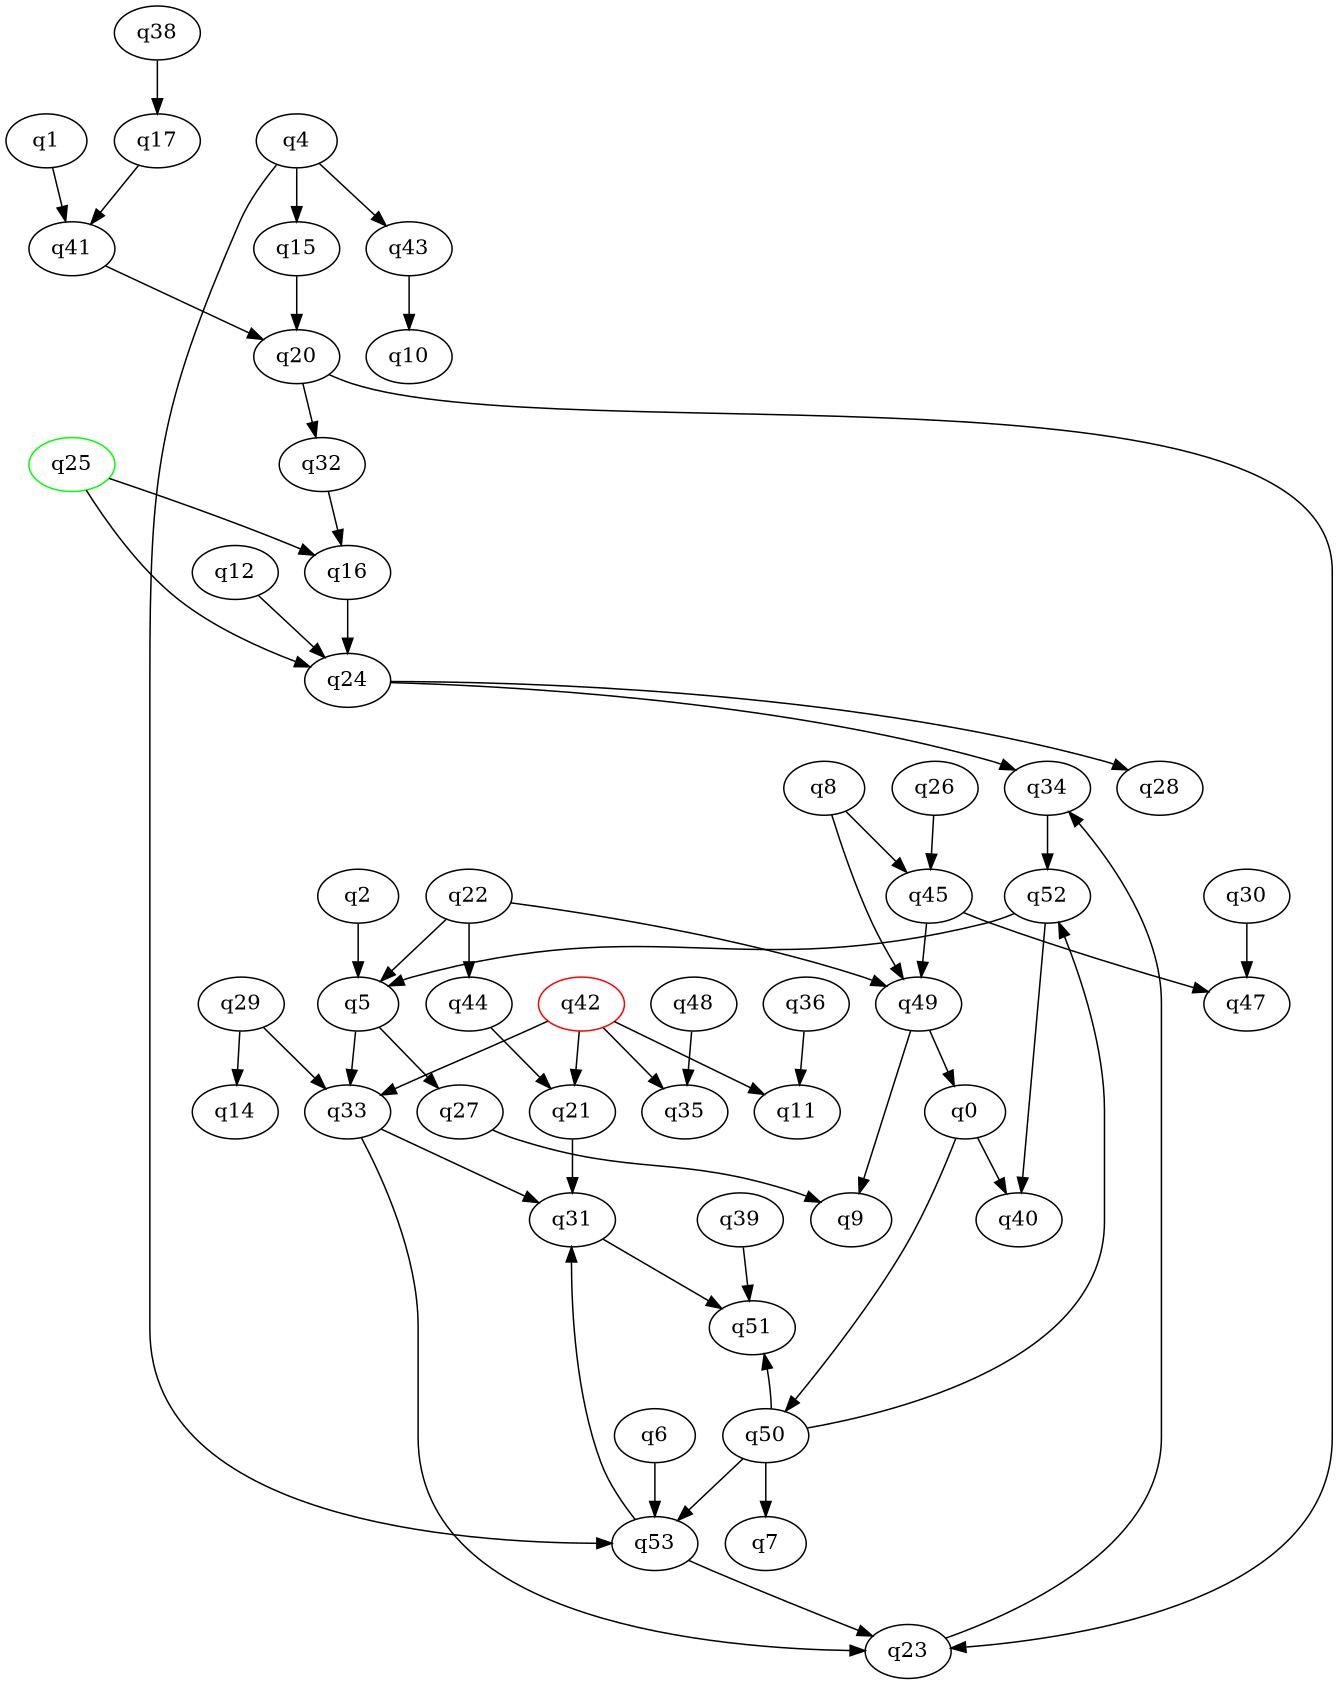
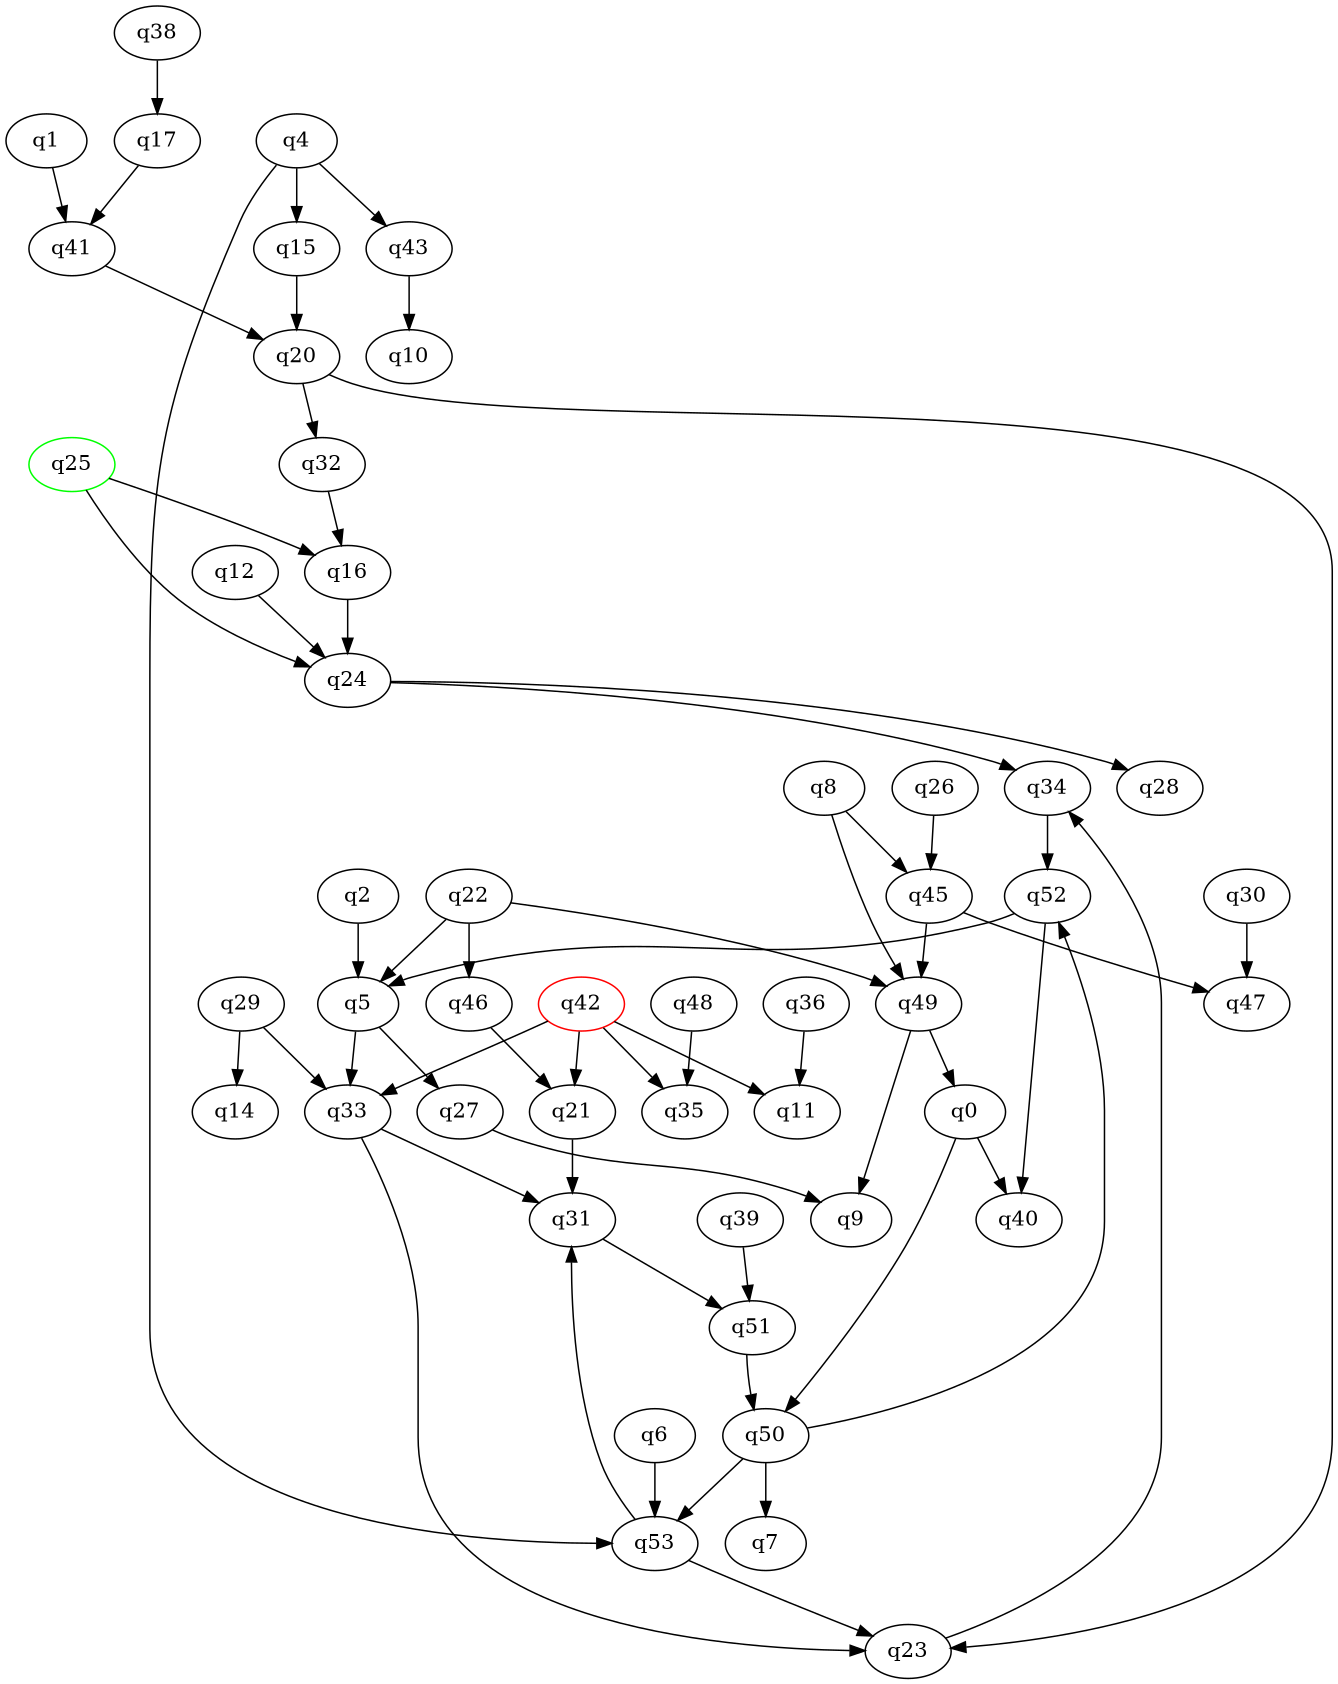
(469, 1004) -> (469, 1004)
(770, 1389) -> (748, 1375)
